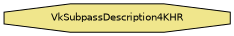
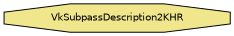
(117, 18) -> (117, 18)
